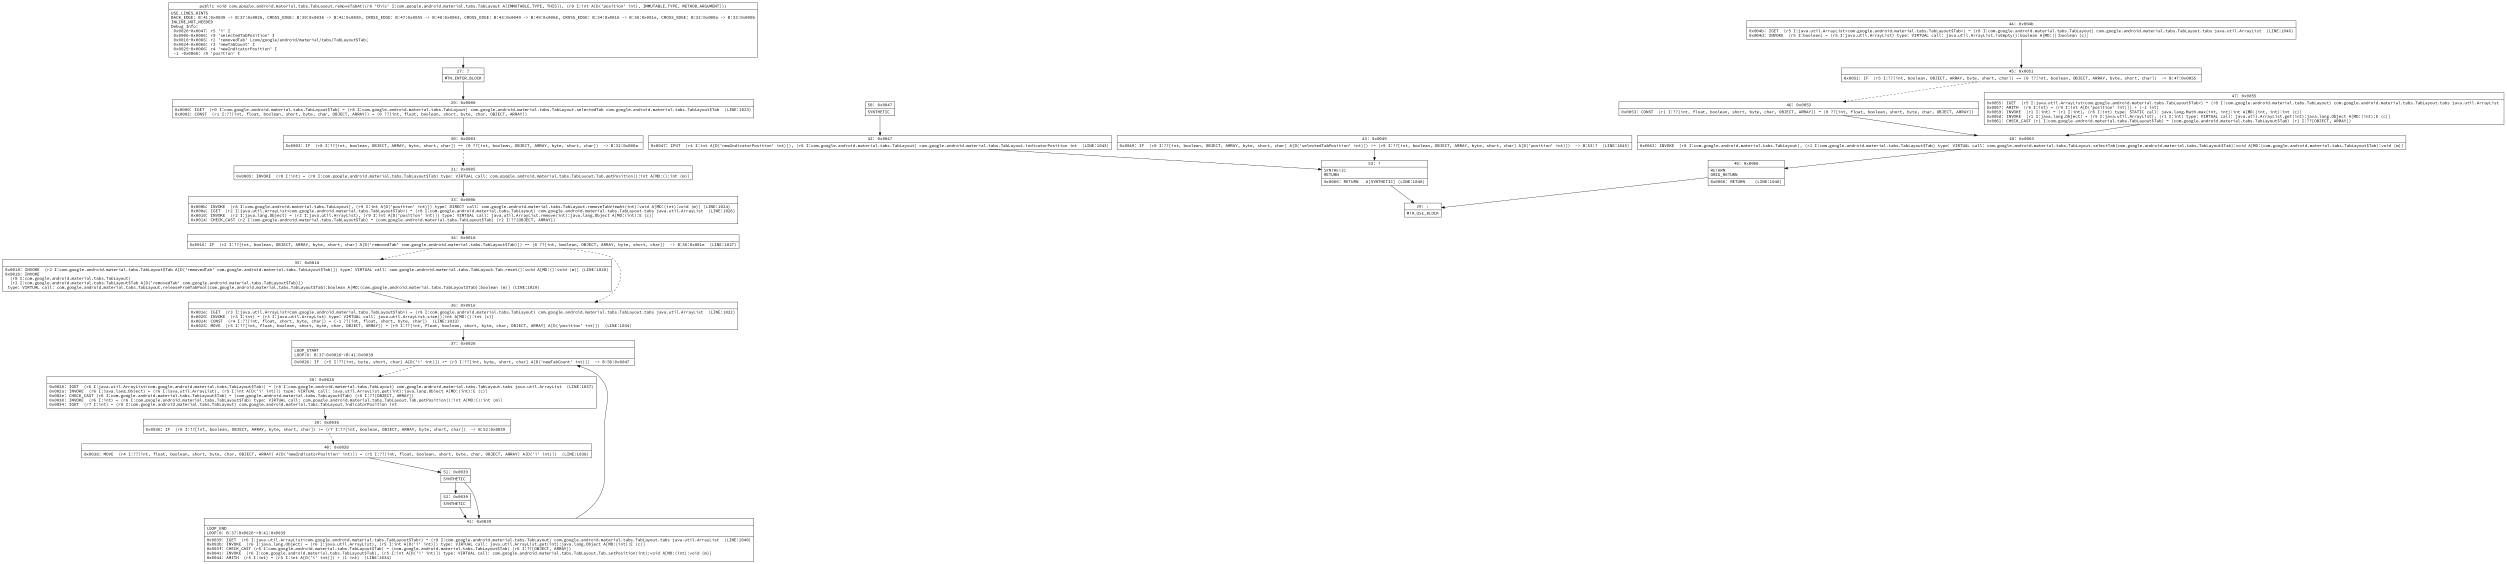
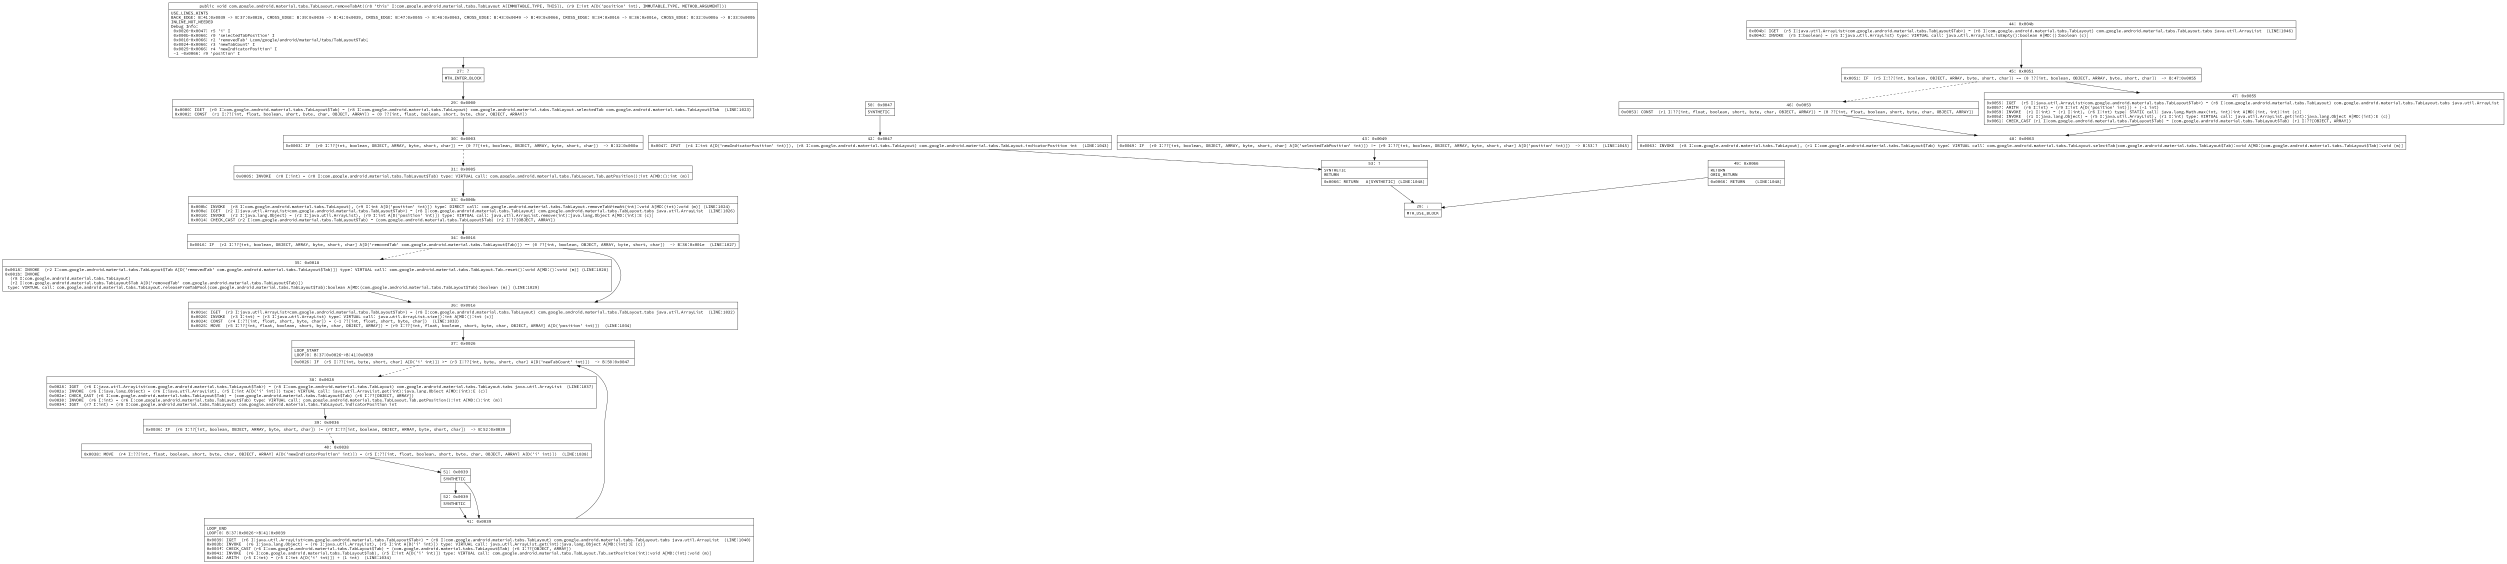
none -> (2101, 87)
(1874, 159) -> none
(615, 260) -> (615, 260)
